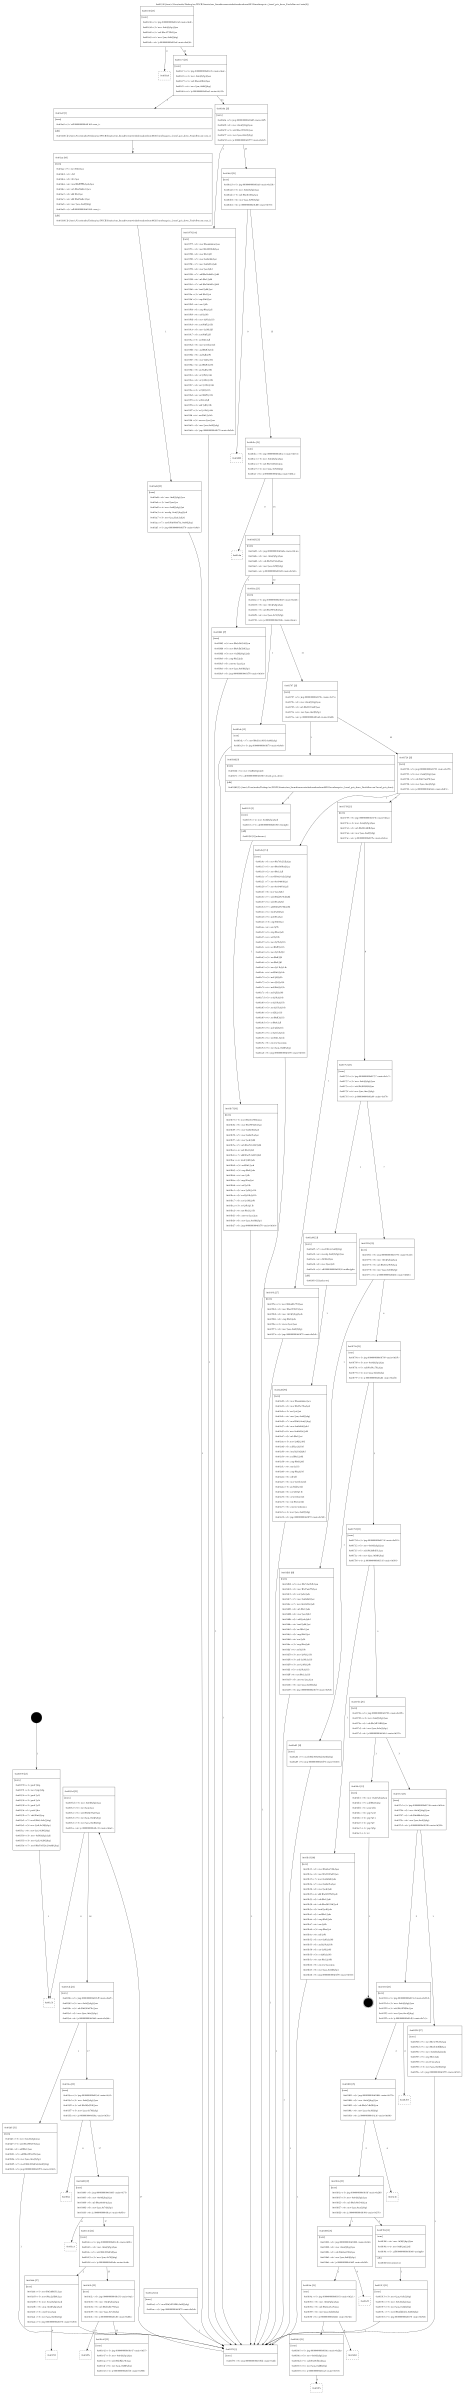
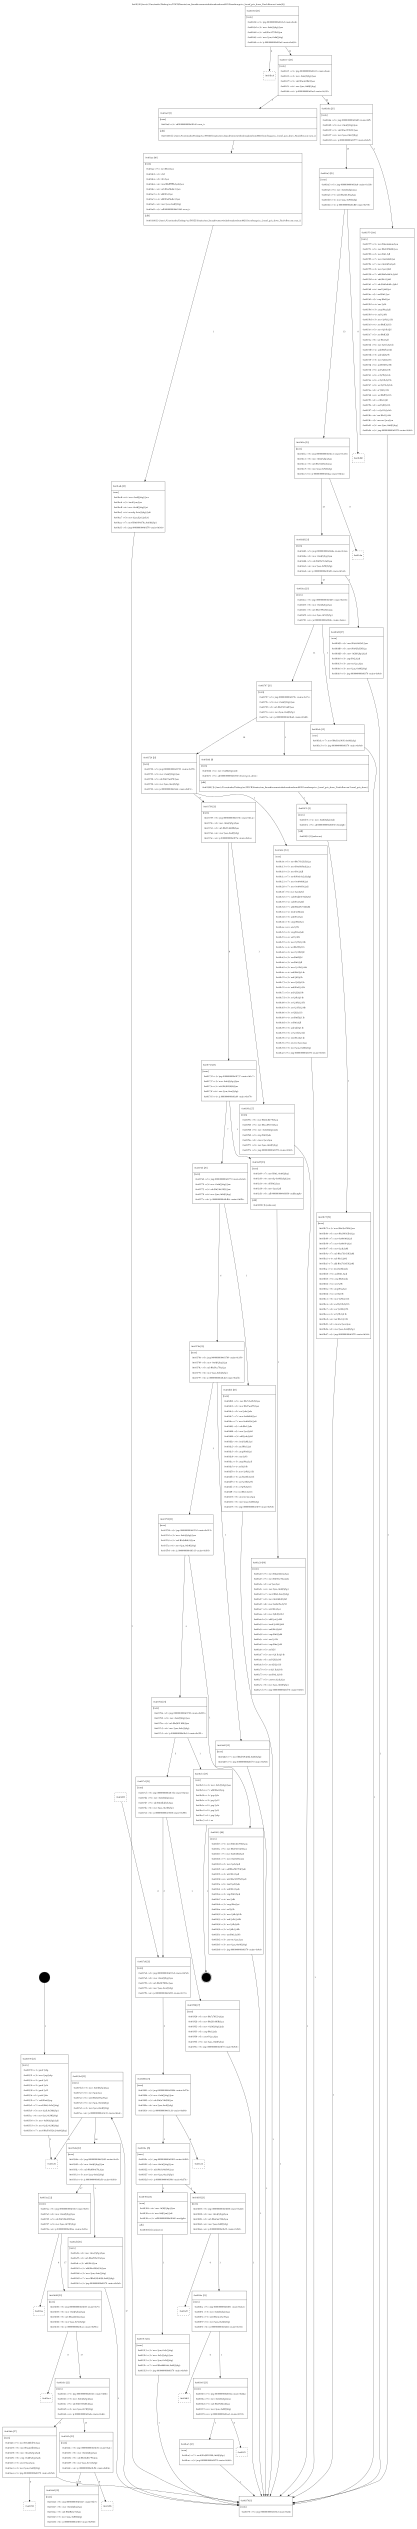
(404, 2058) -> (140, 1879)
none -> (212, 2428)
